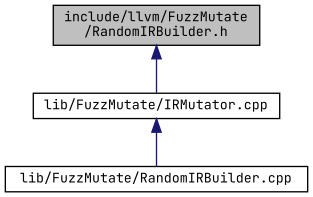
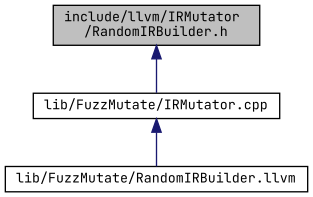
(157, 25) -> (157, 25)
(157, 179) -> (157, 179)
